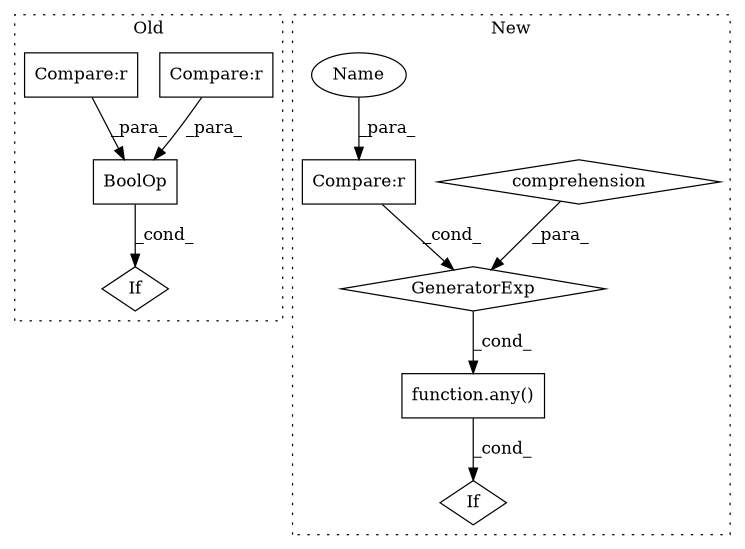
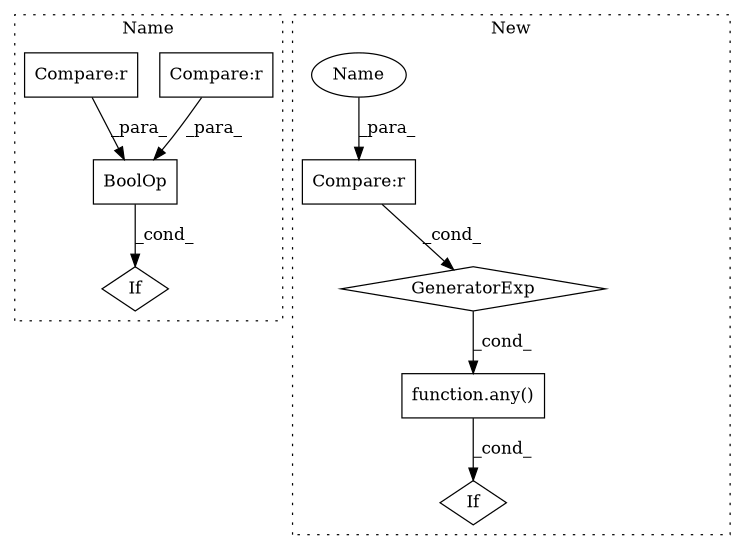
(149, 29) -> (149, 29)
(579, 182) -> none
